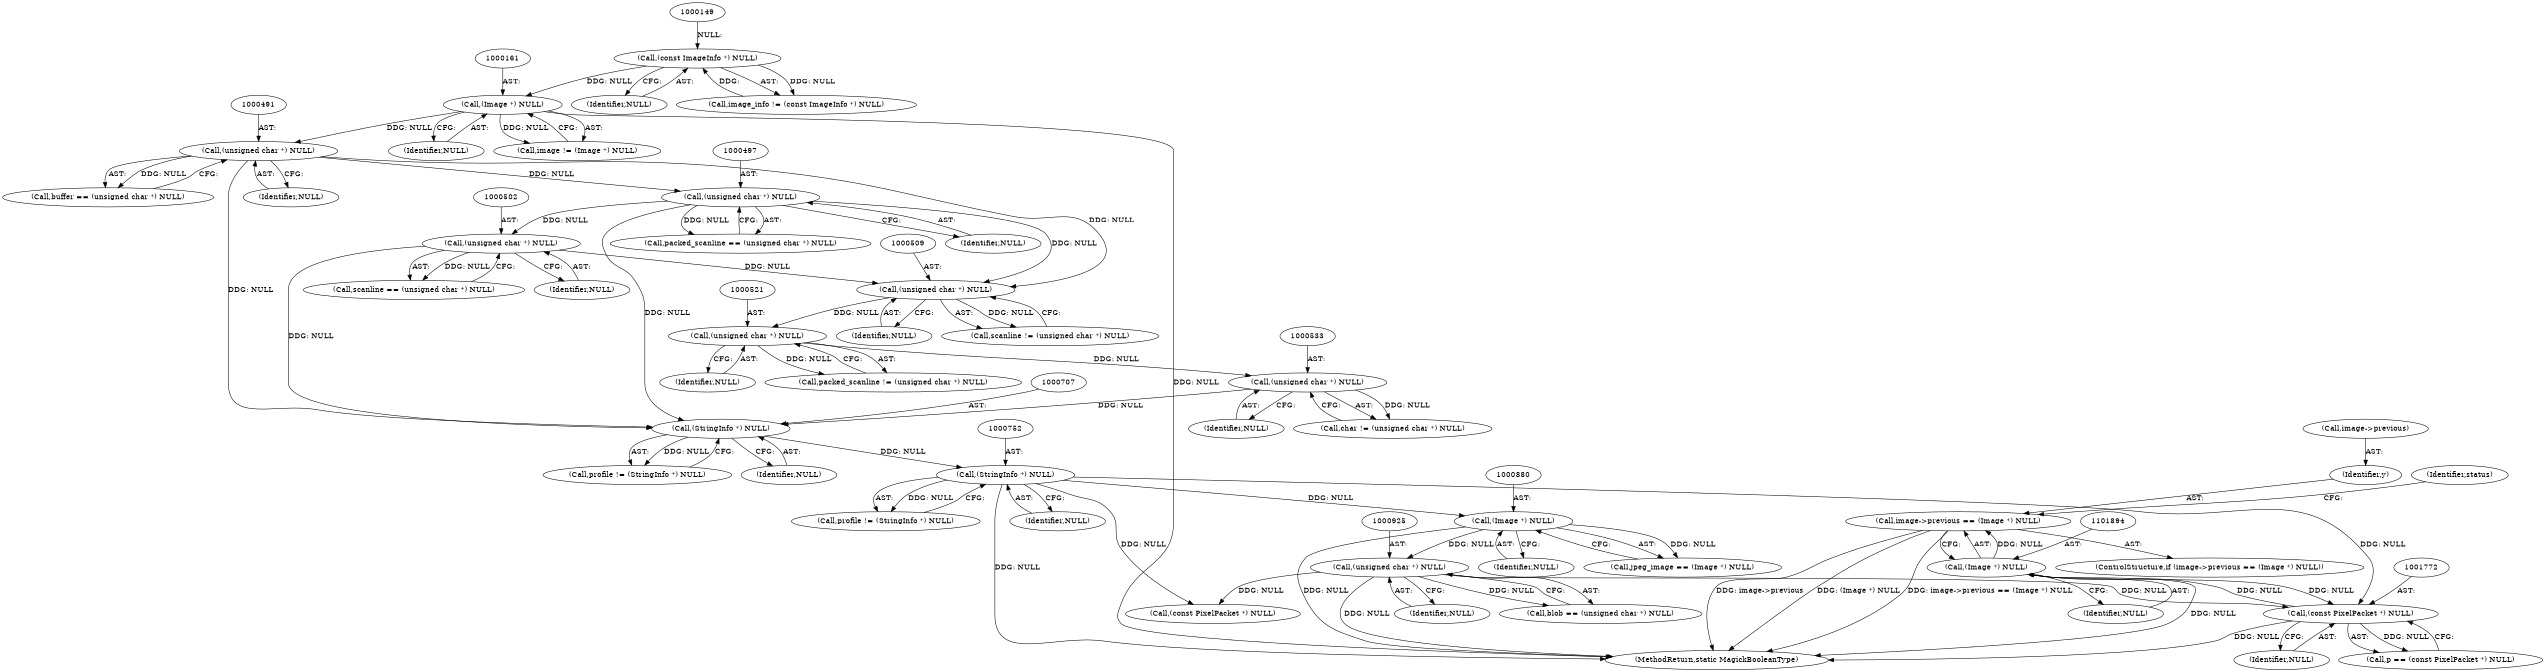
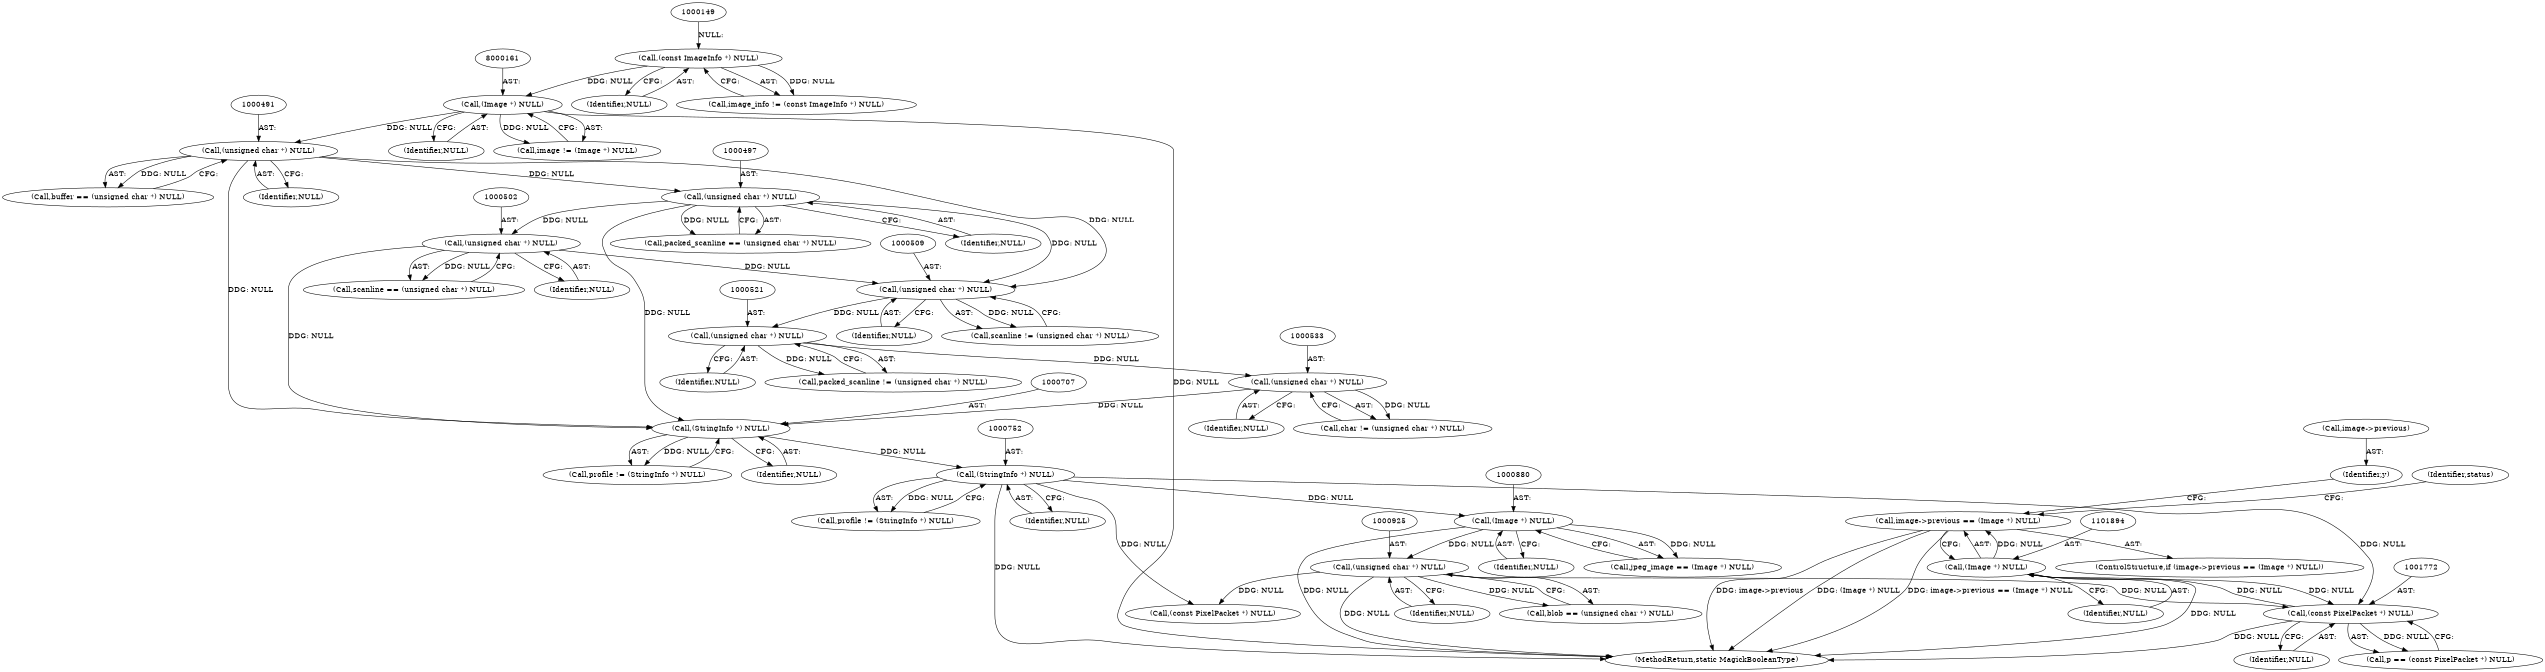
(503, 59) -> (503, 59)
(731, 82) -> (731, 82)
(2197, 498) -> (2198, 498)
